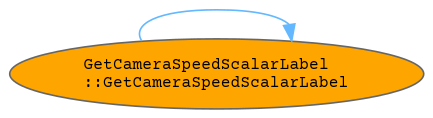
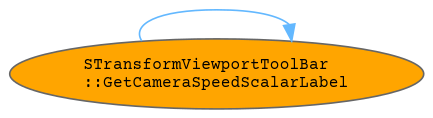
(217, 74) -> (217, 74)
